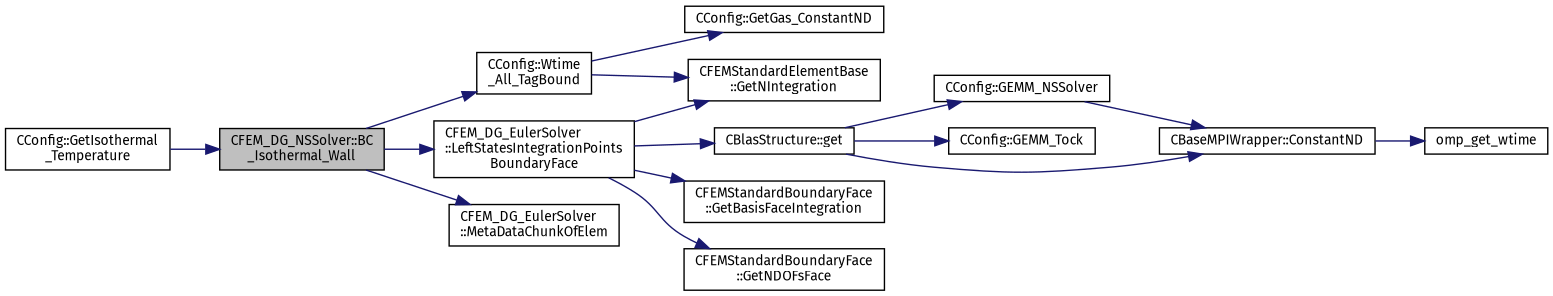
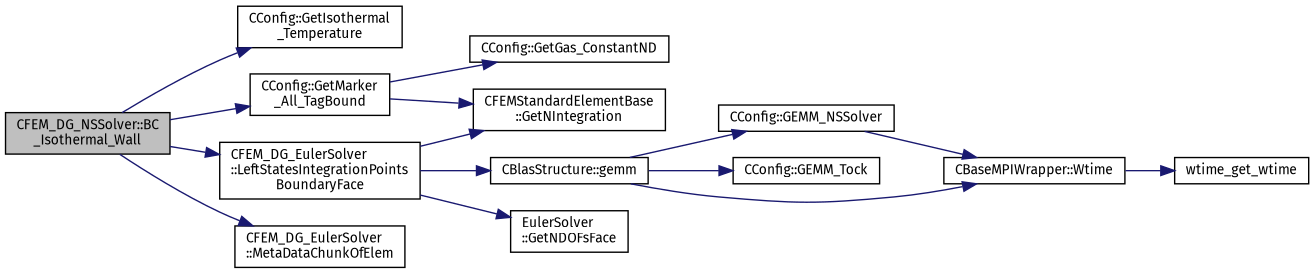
(534, 73) -> (320, 95)
(784, 141) -> (569, 171)
(1267, 141) -> (1034, 171)
(1486, 141) -> (1242, 171)
(188, 149) -> (179, 80)
(784, 202) -> none
(784, 269) -> (569, 231)
